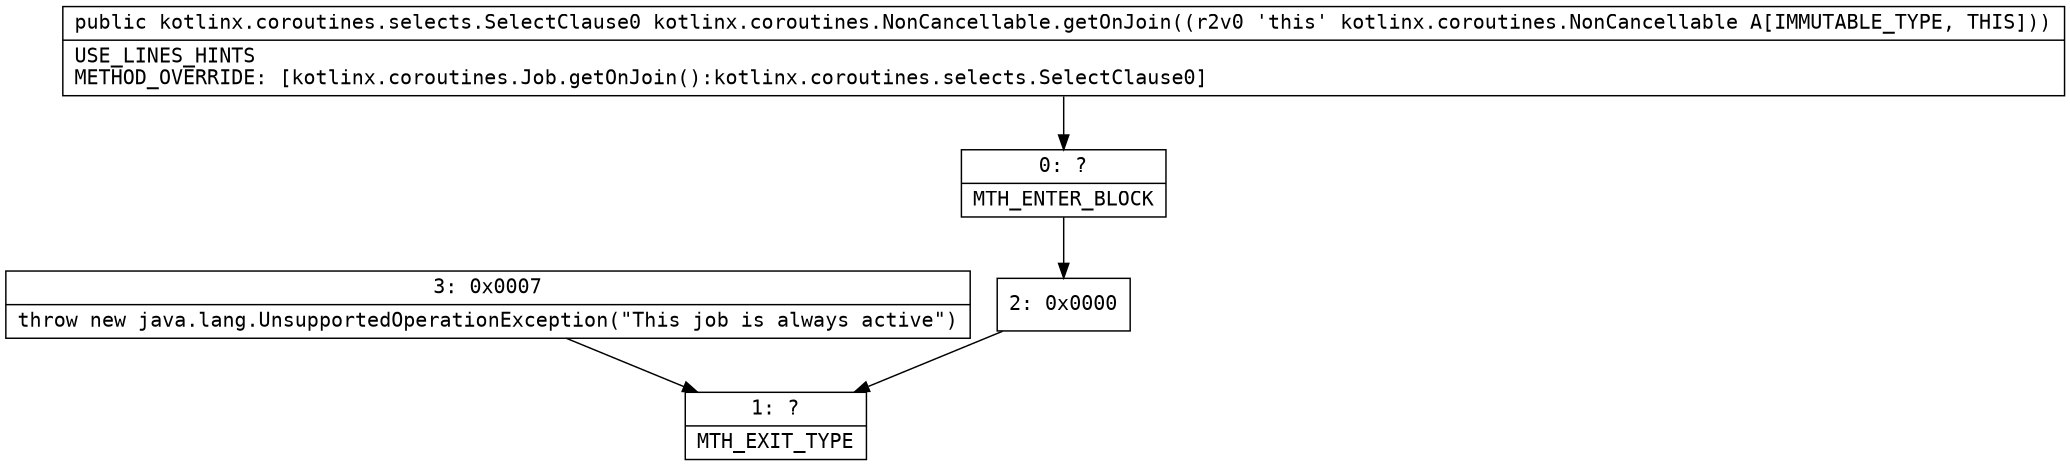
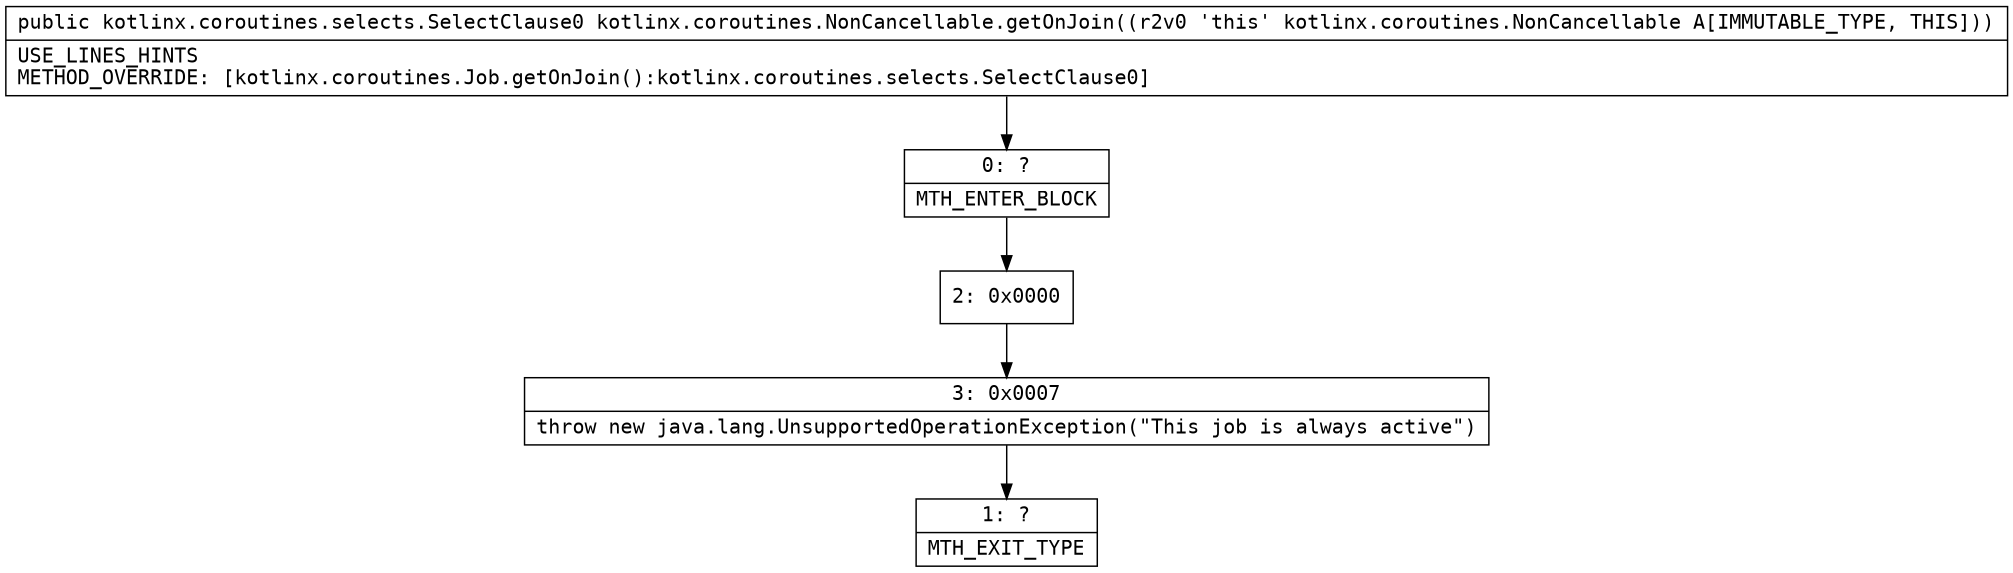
(935, 359) -> (1007, 343)
